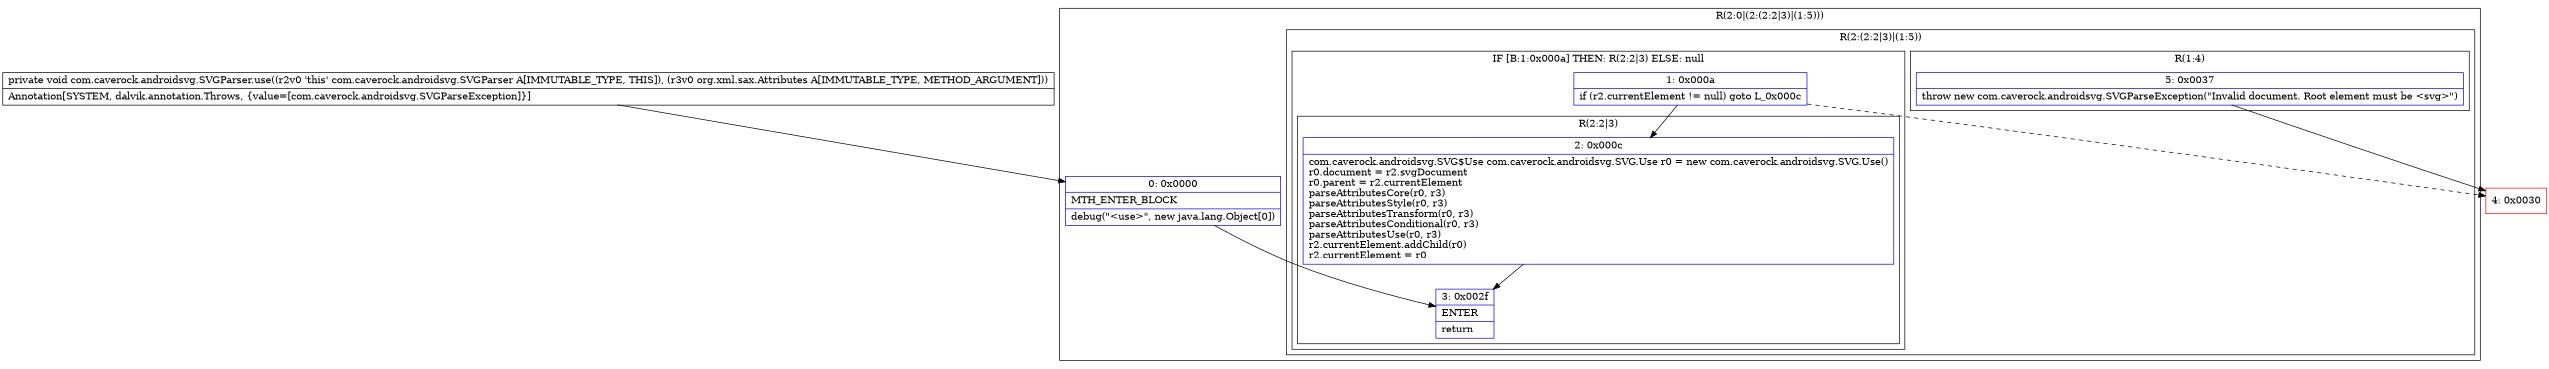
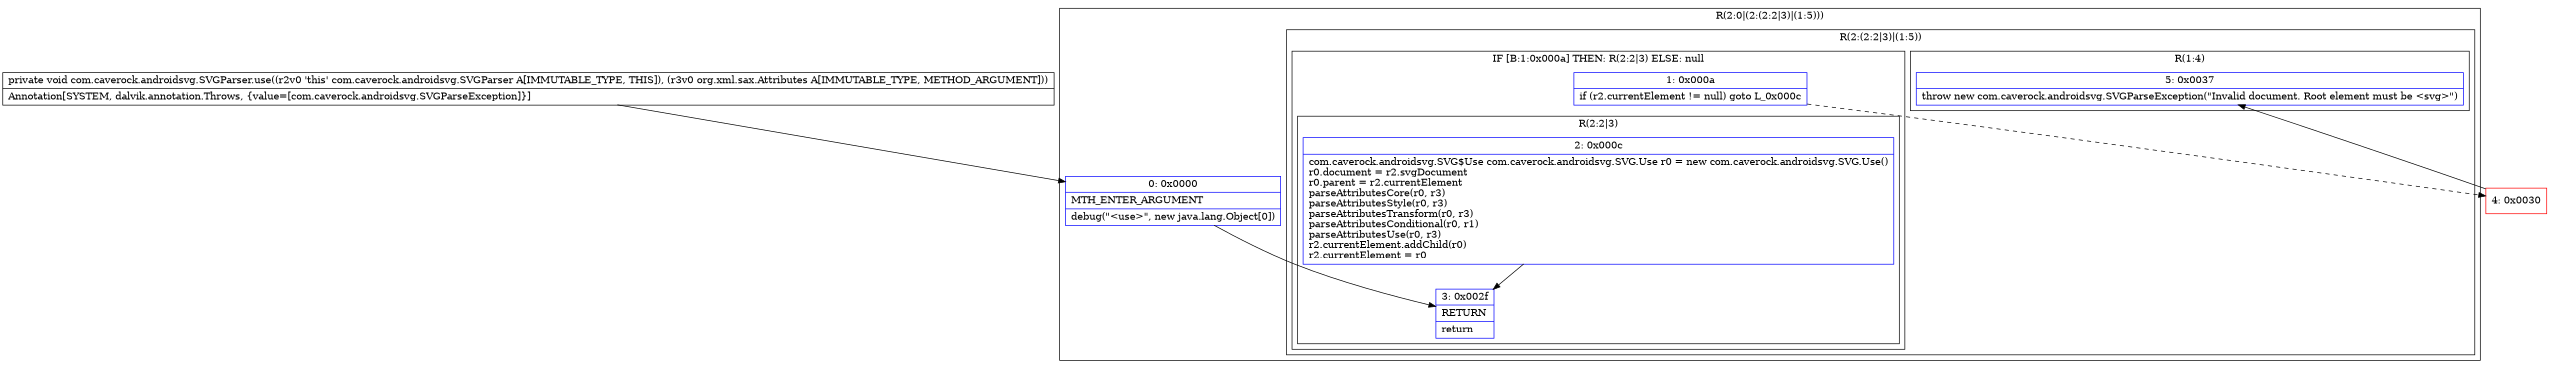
(1665, 121) -> none
(2355, 147) -> (2366, 148)
(1124, 200) -> (1137, 200)
(1394, 224) -> (1394, 224)
(1460, 313) -> (1464, 313)
